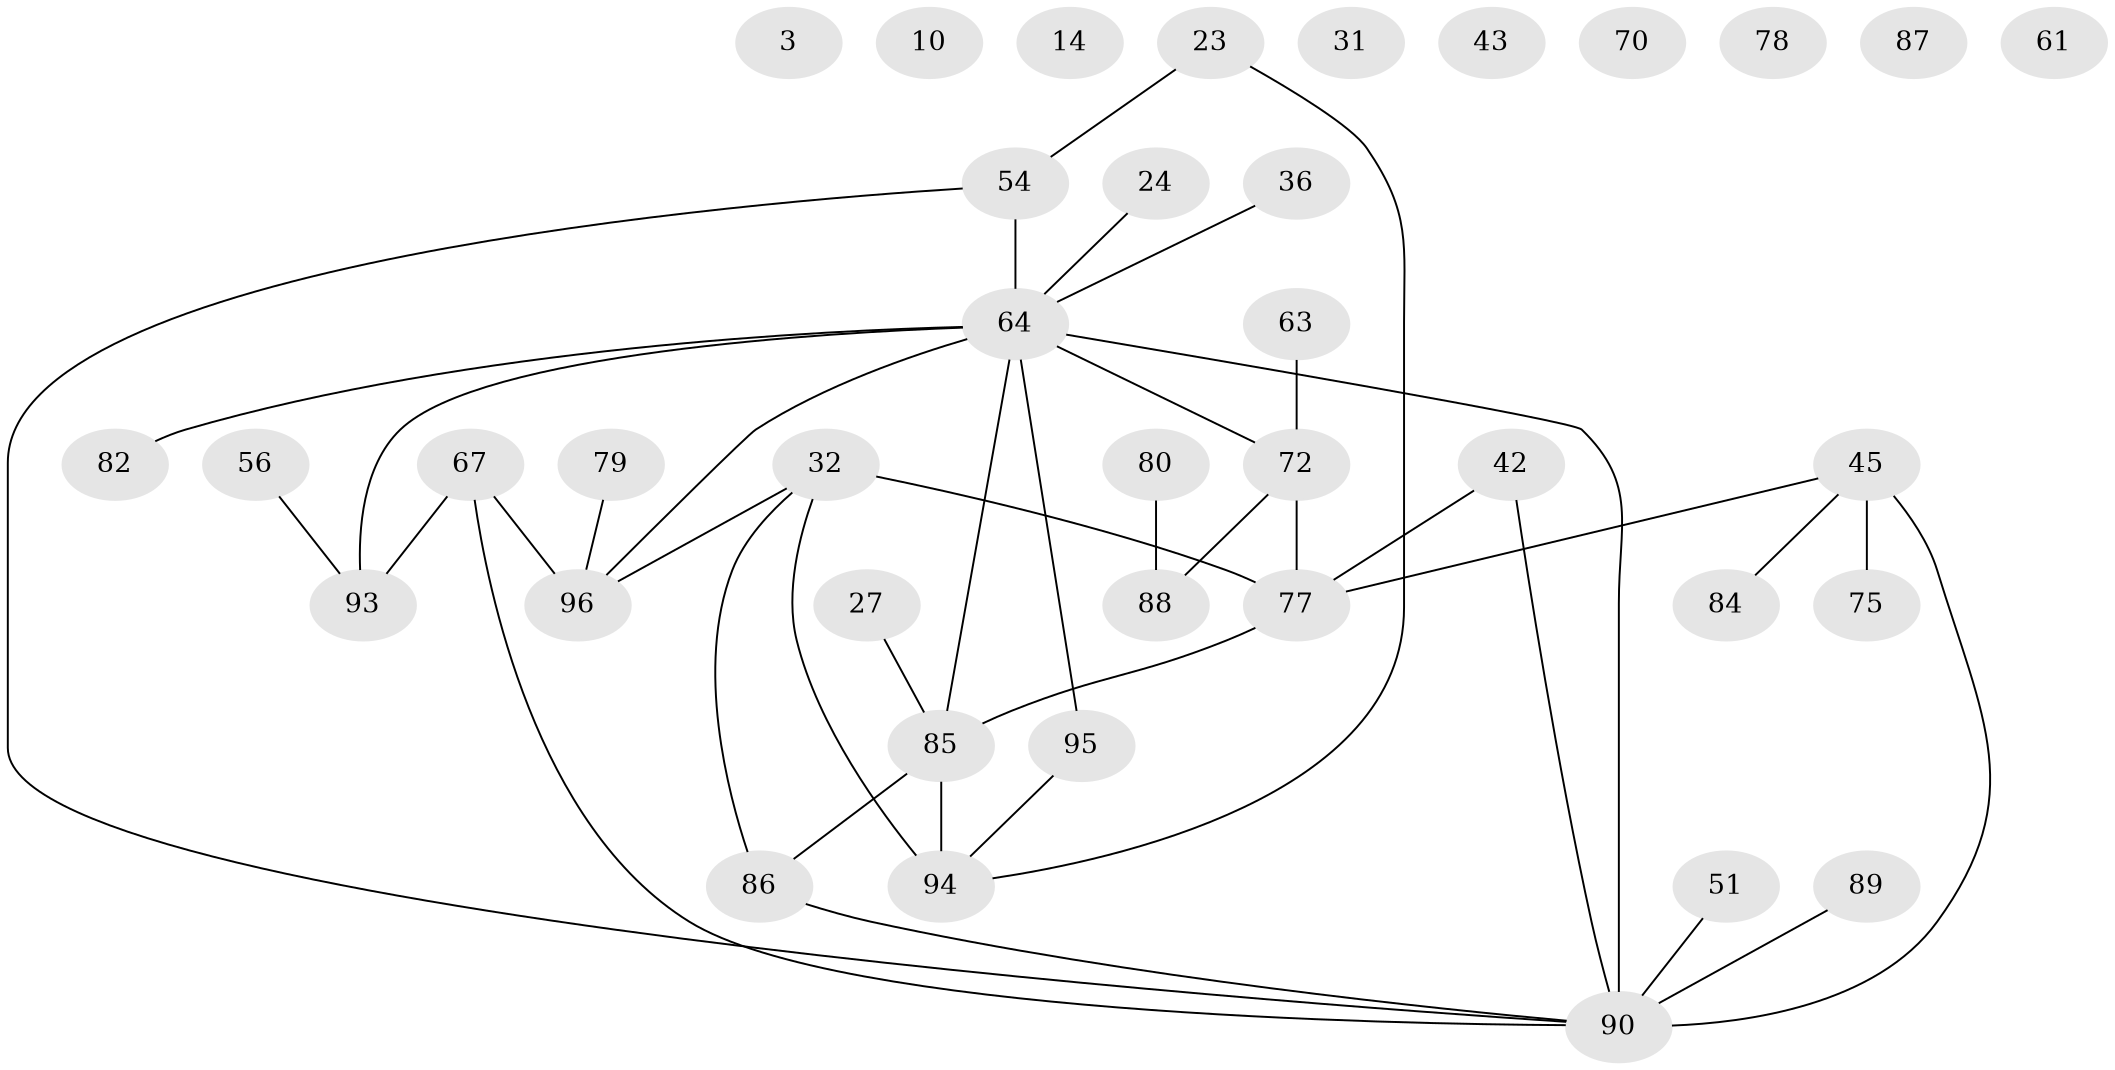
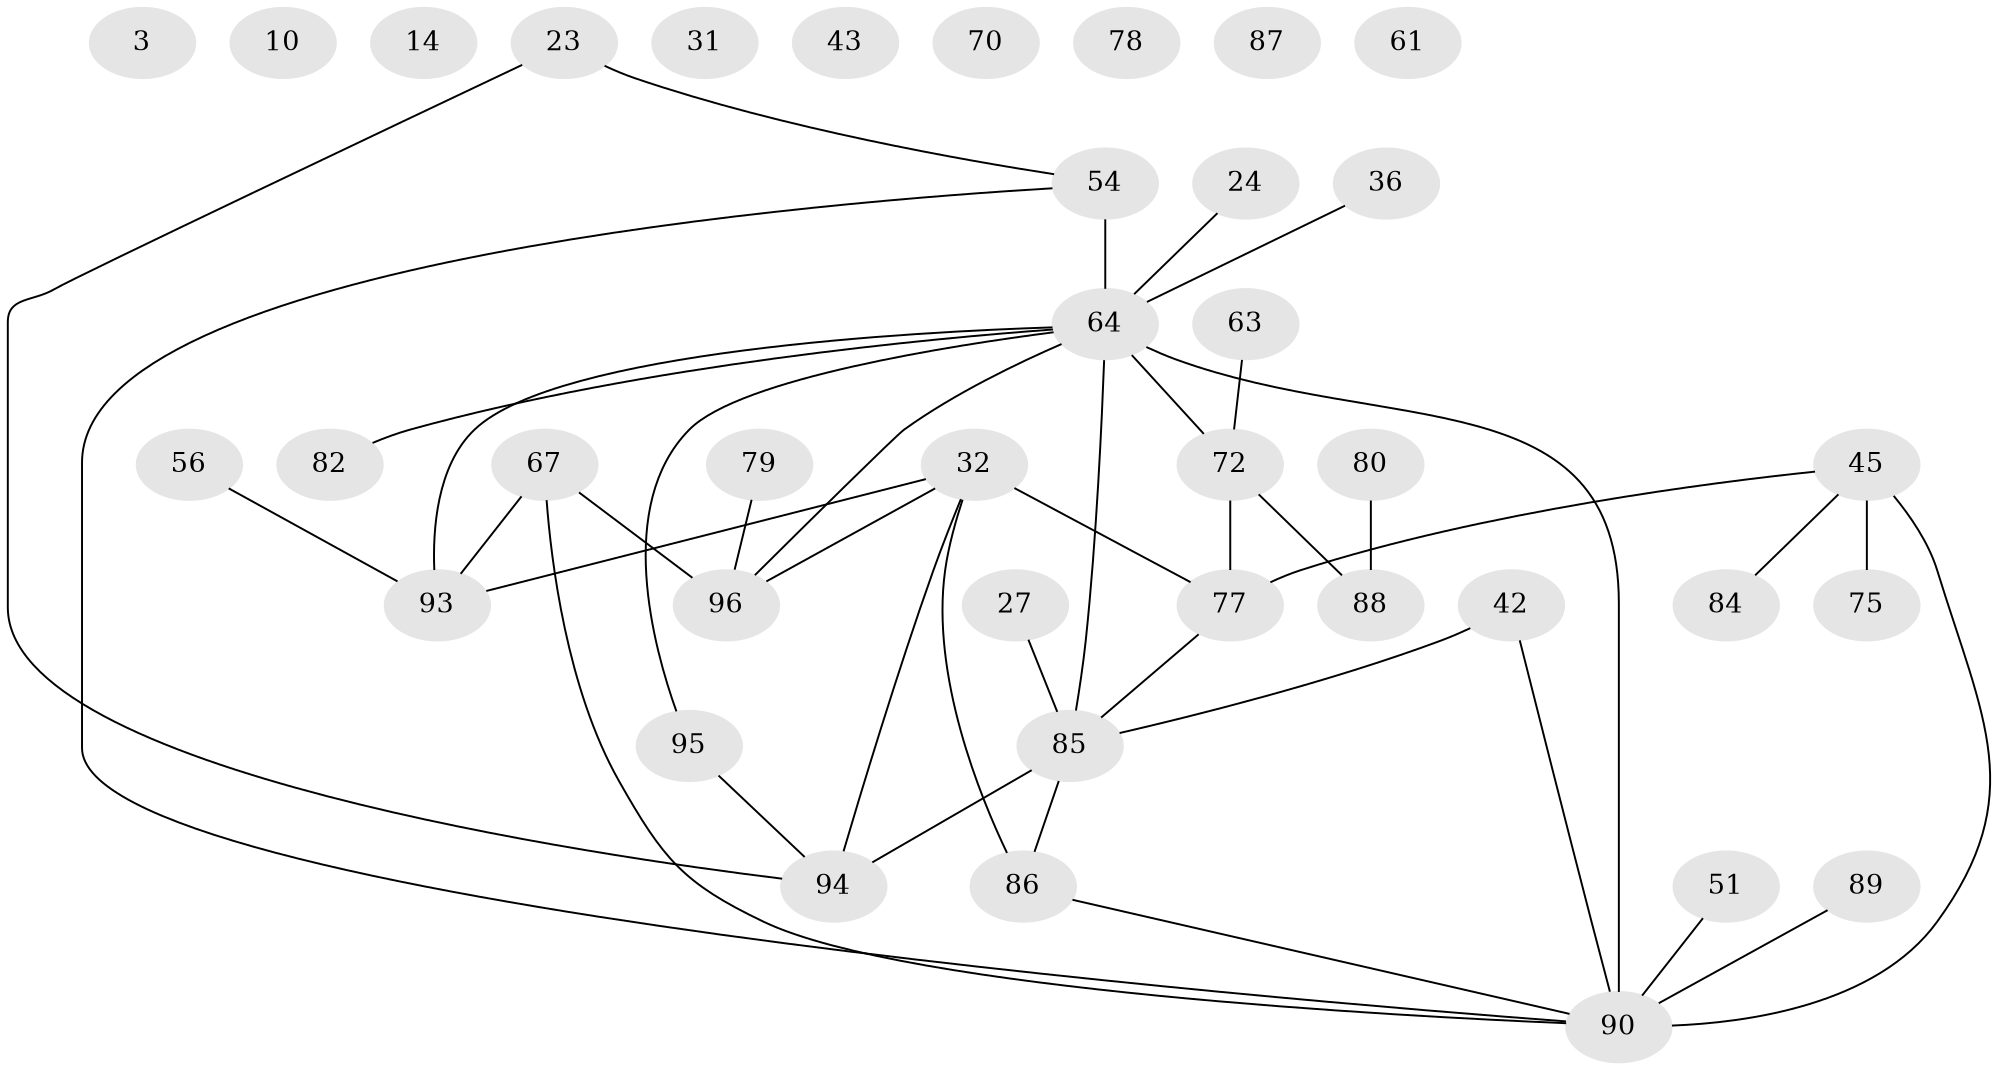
(1418, 526) -> (1297, 687)
none -> (706, 535)
